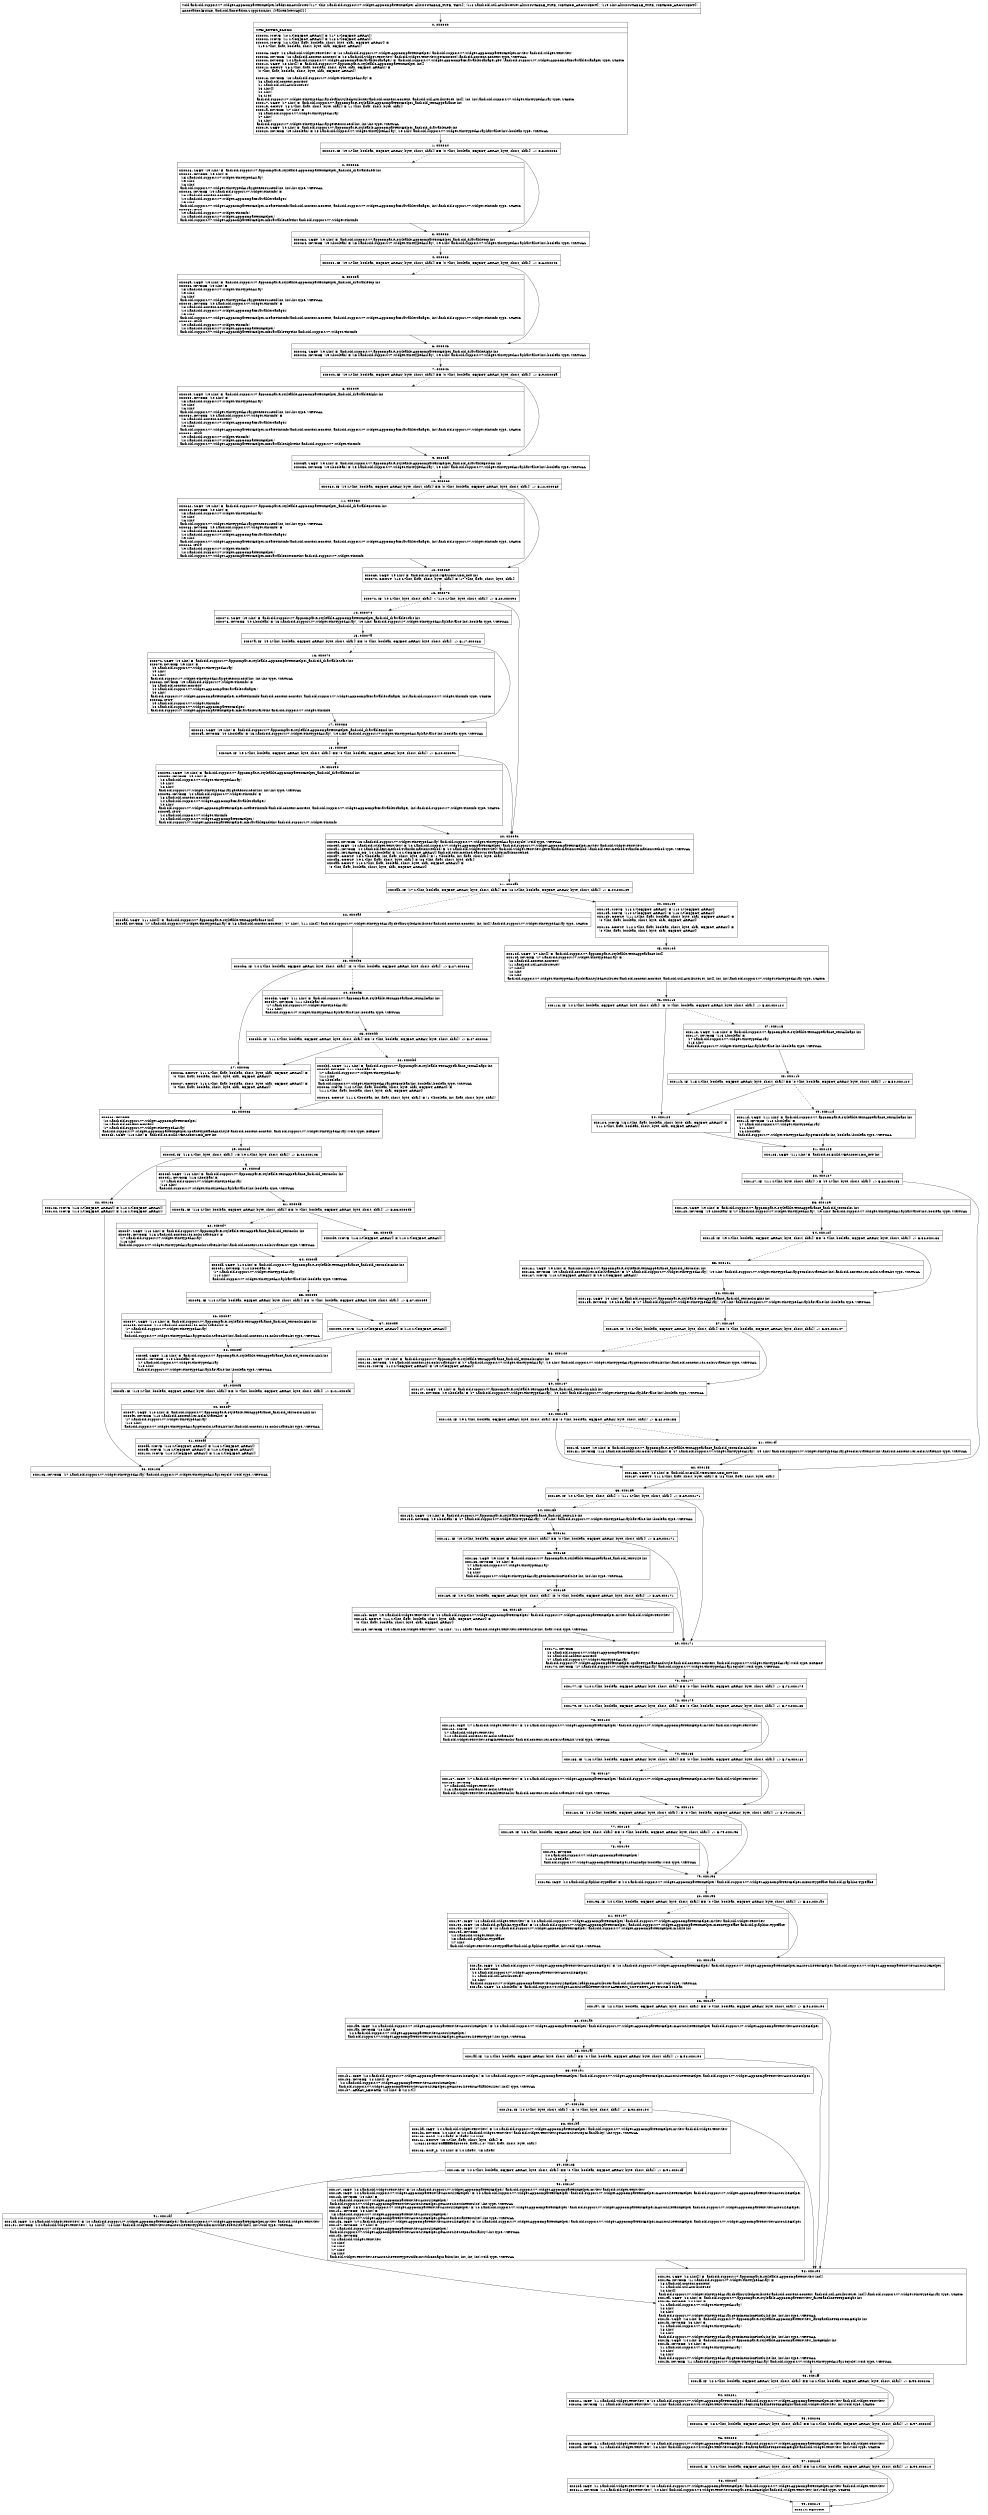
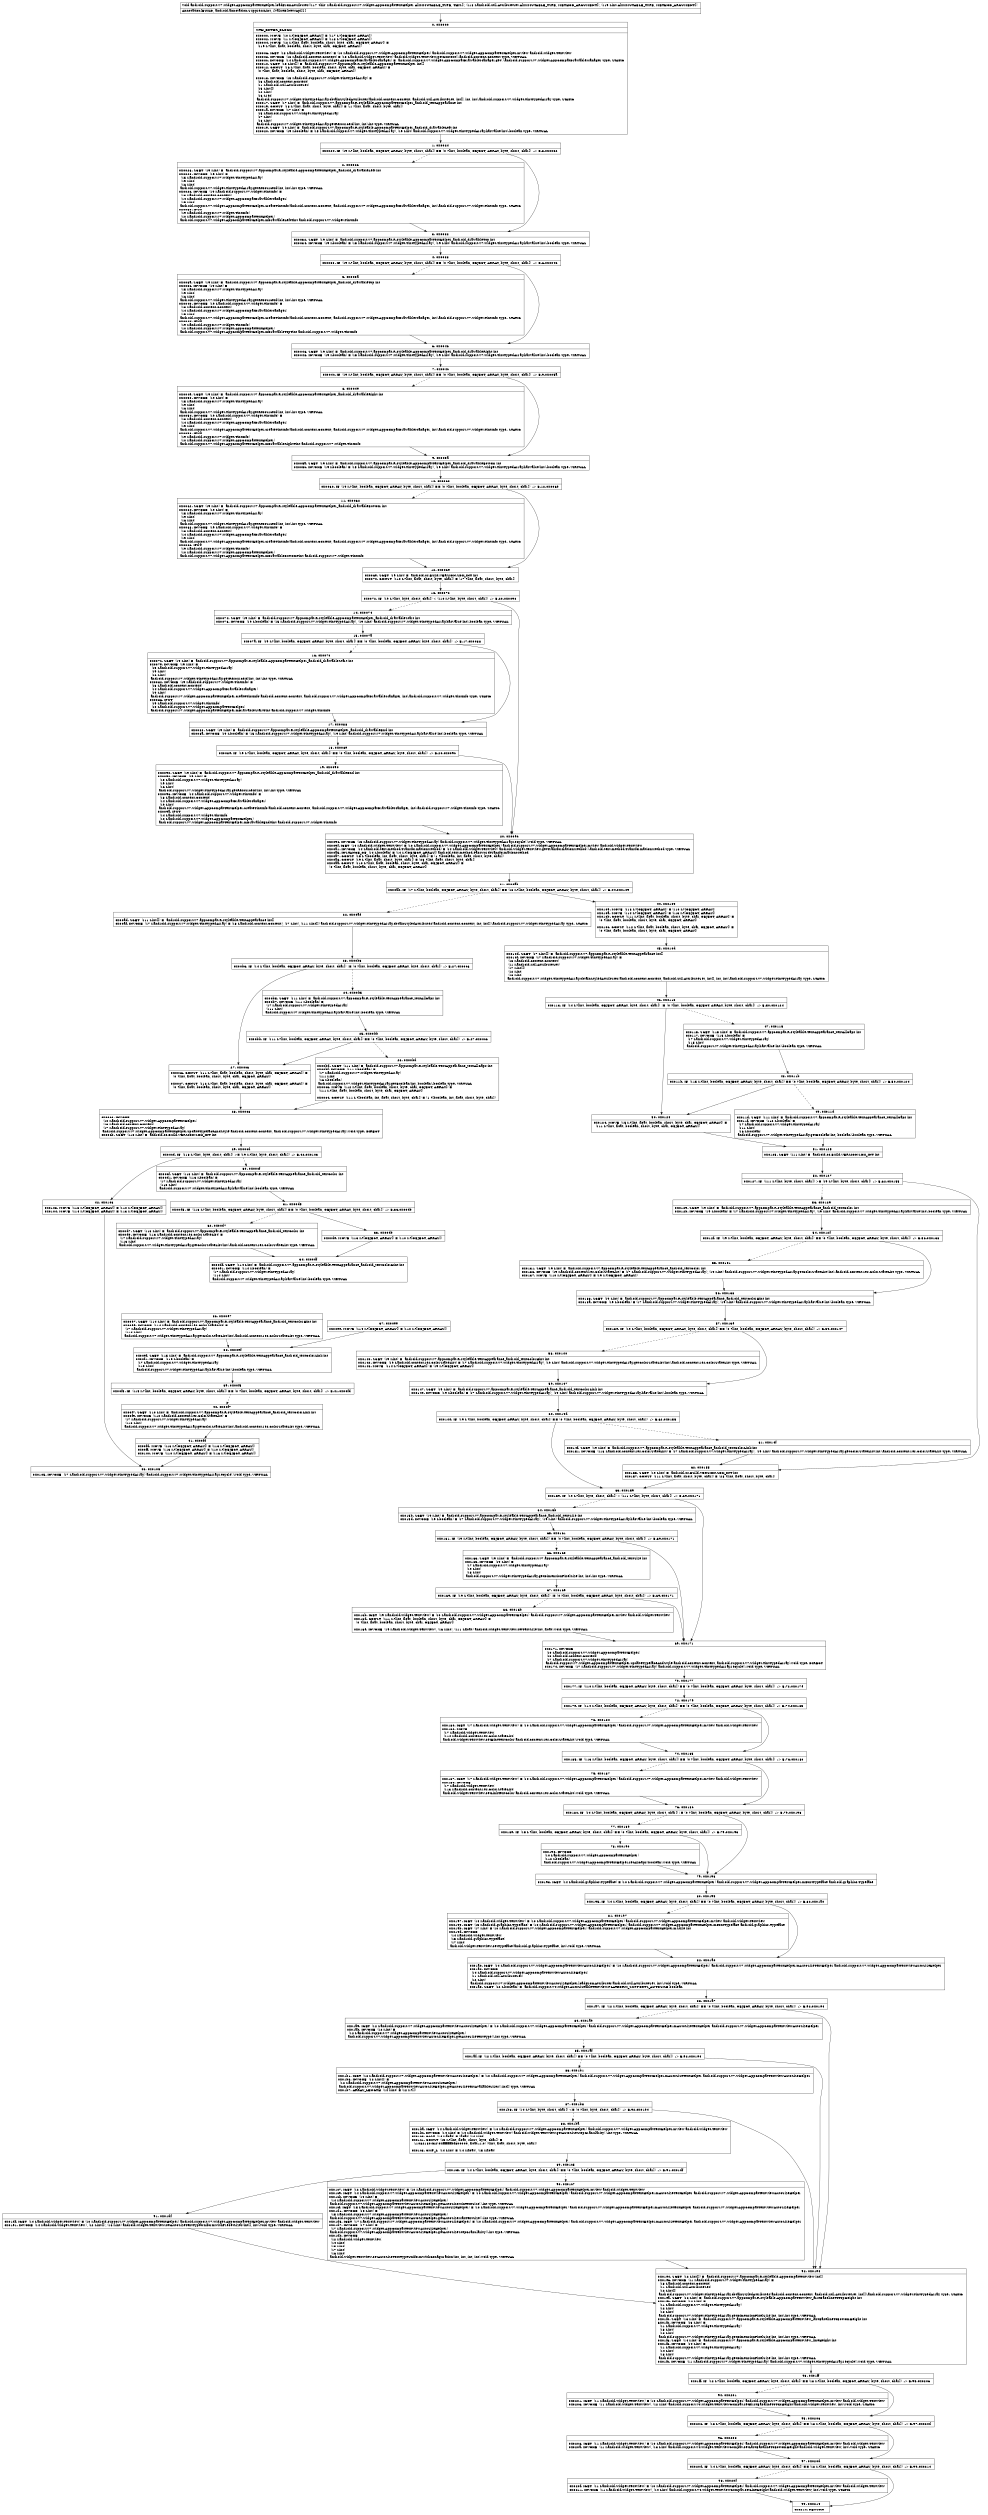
(308, 1298) -> none
(573, 1460) -> (561, 1465)
